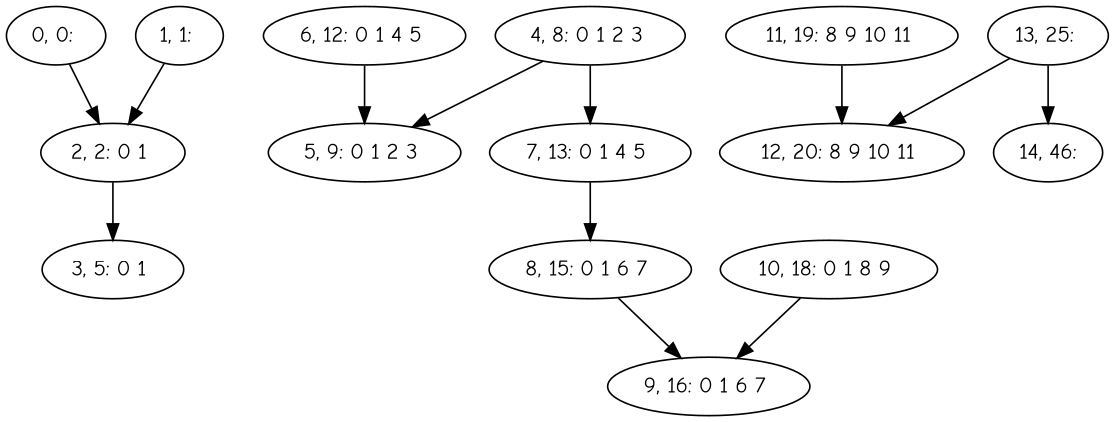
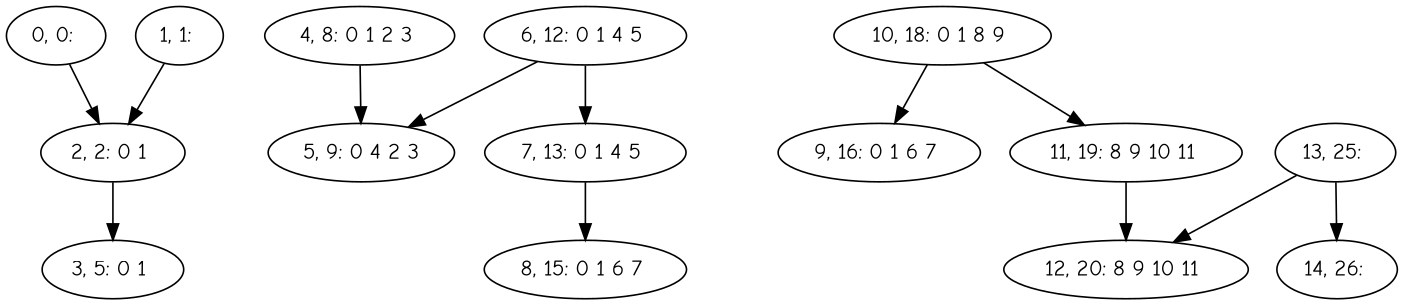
(590, 86) -> (585, 86)
none -> (1027, 90)
(365, 153) -> (361, 153)
(1048, 153) -> (1337, 270)
(644, 322) -> none
